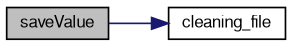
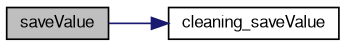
(227, 23) -> (254, 23)
